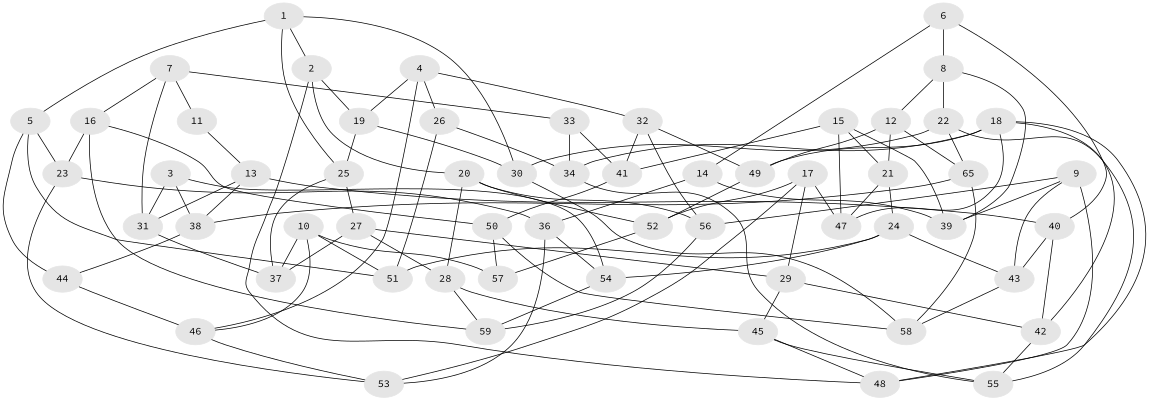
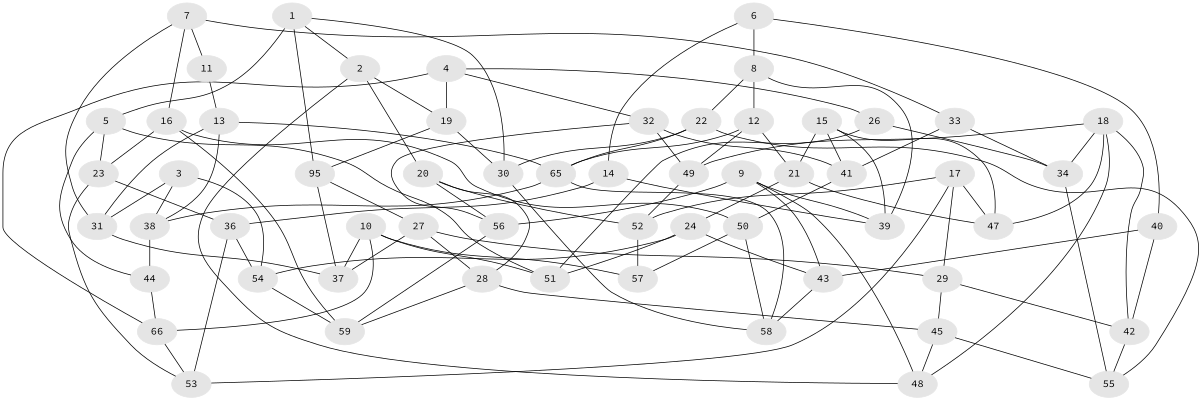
(344, 174) -> (315, 174)
(653, 202) -> (391, 134)
(195, 332) -> (157, 332)
